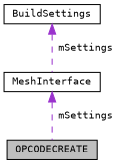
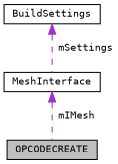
(83, 116) -> (74, 116)
